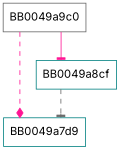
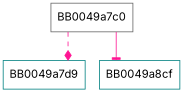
(45, 18) -> (92, 18)
(61, 101) -> none
